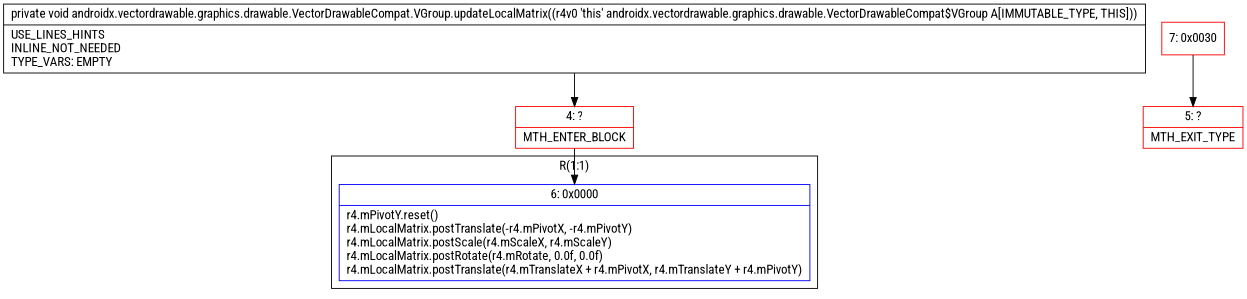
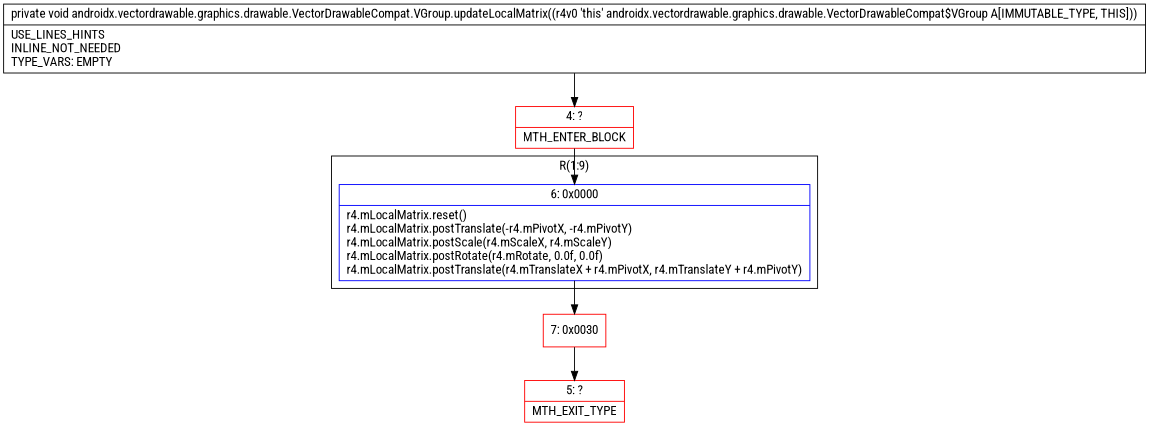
(575, 166) -> (575, 166)
(393, 215) -> (407, 215)
none -> (575, 294)
